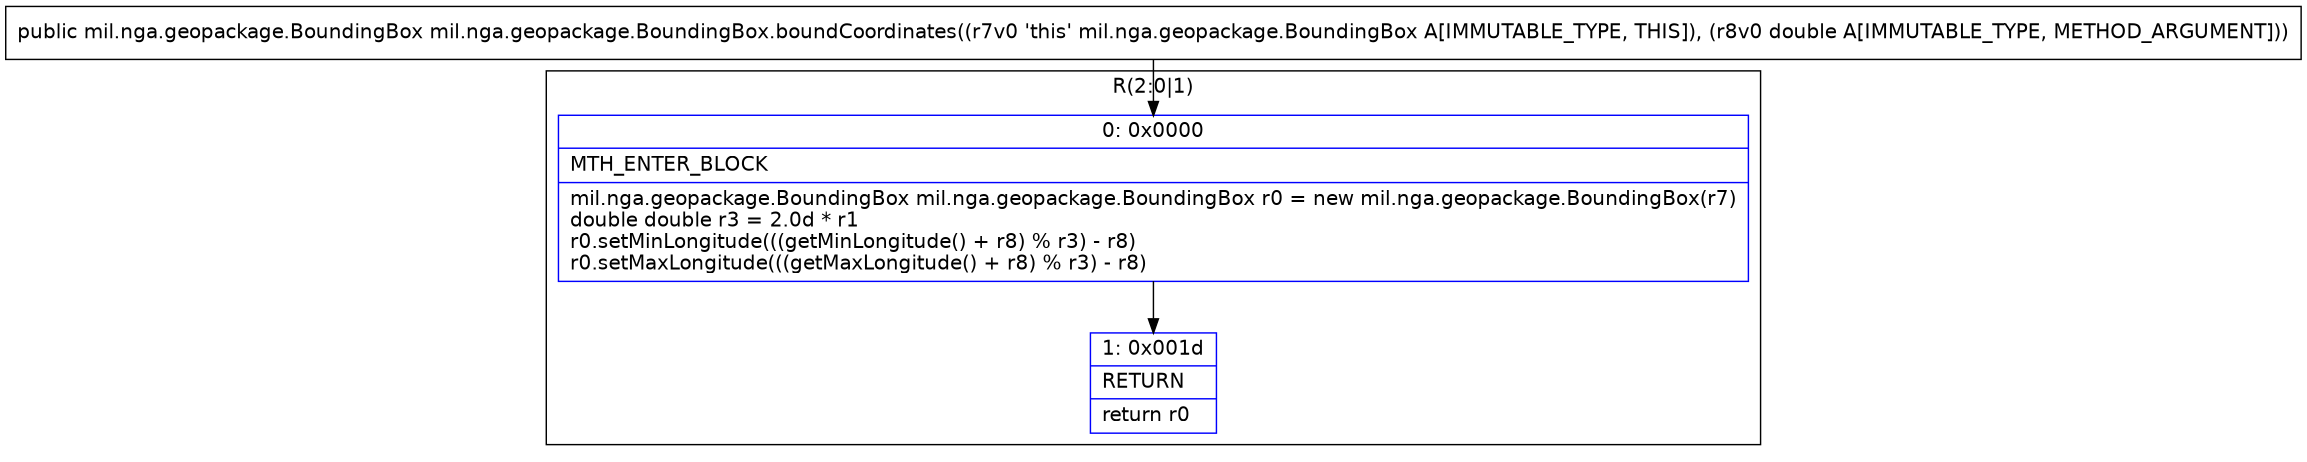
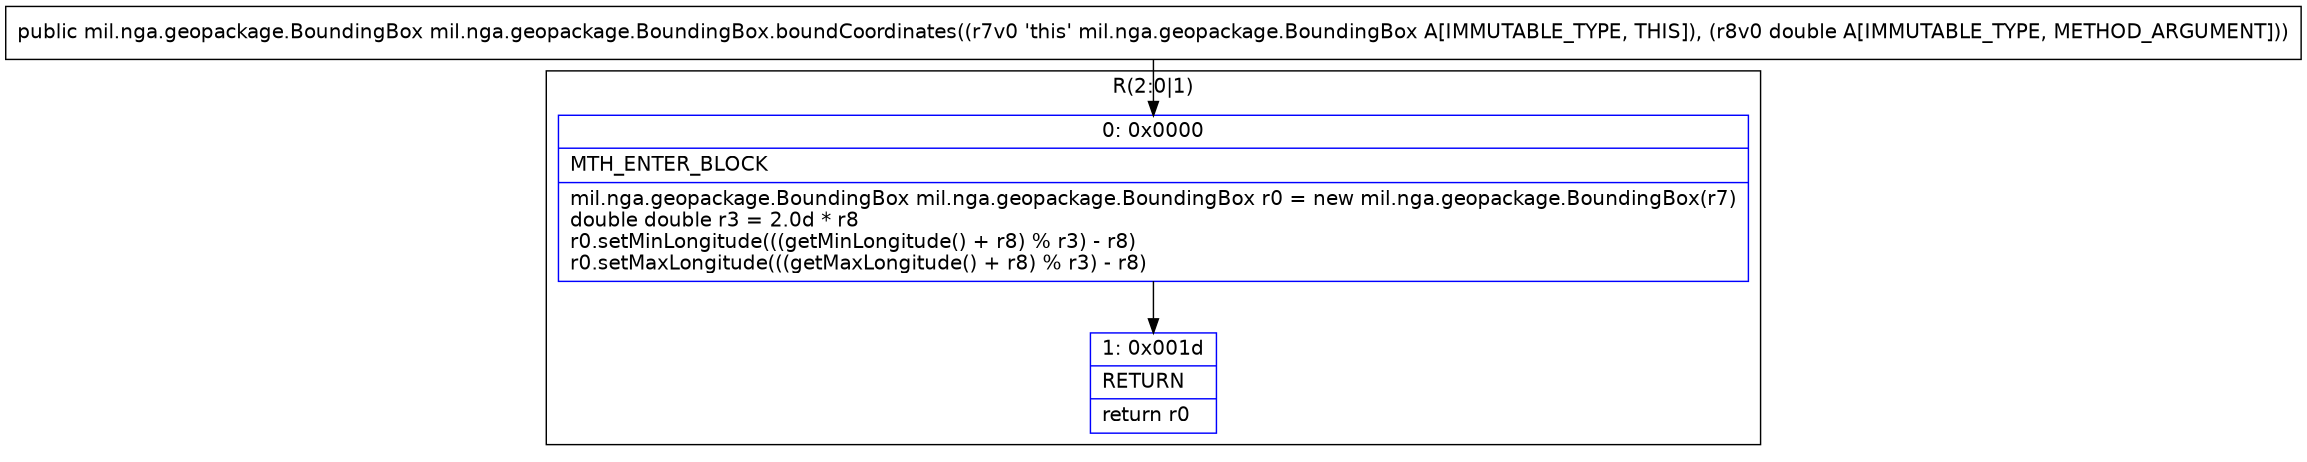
(715, 221) -> (715, 221)
